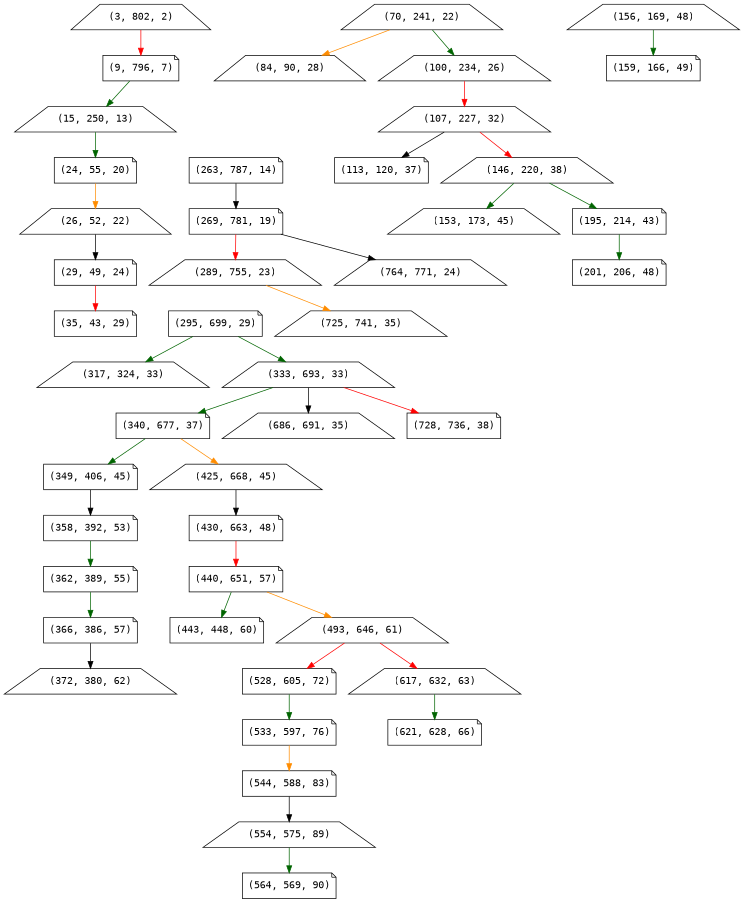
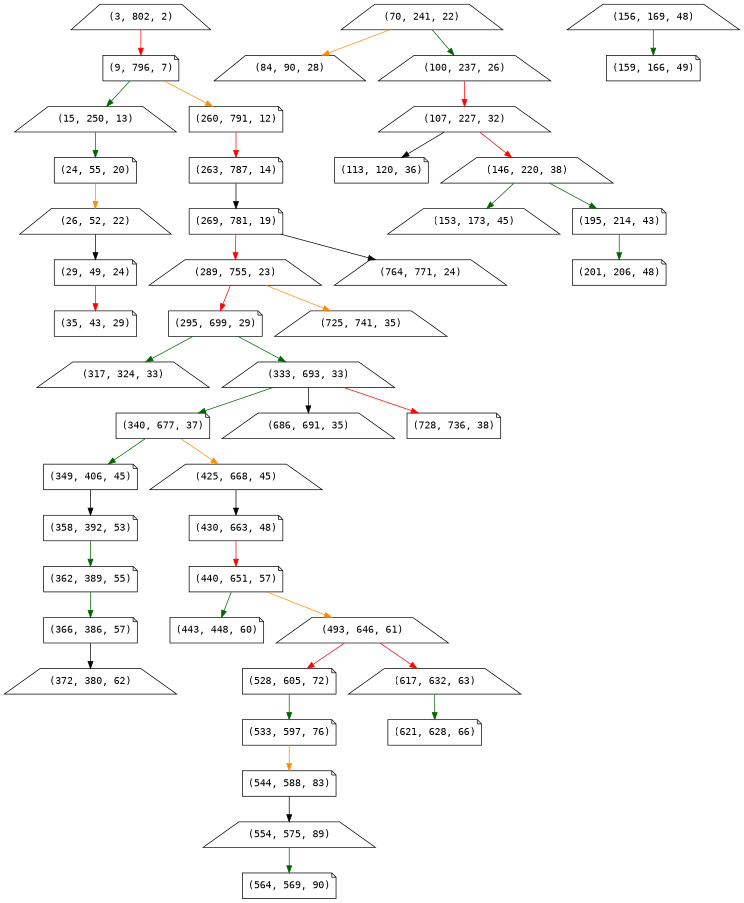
(465, 68) -> (465, 68)
none -> (236, 119)
(381, 170) -> (381, 170)
none -> (227, 295)
